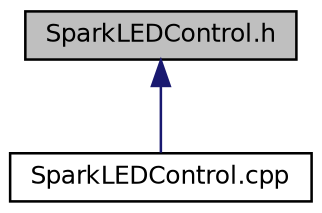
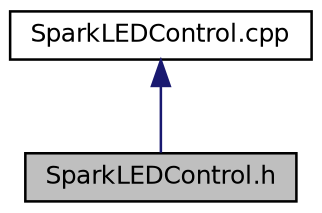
(161, 120) -> (161, 120)
